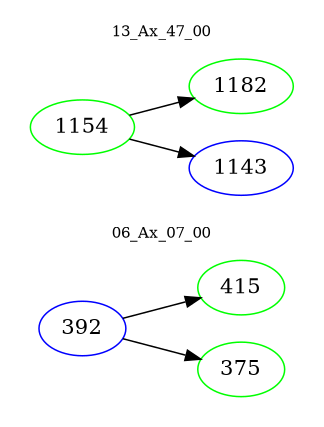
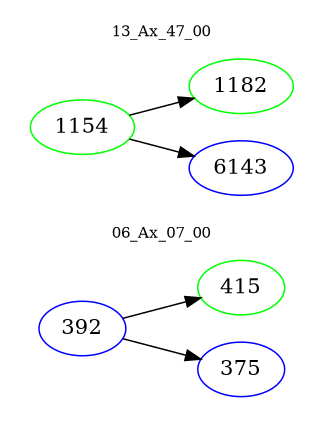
(241, 168) -> (241, 168)
(241, 369) -> (241, 369)
